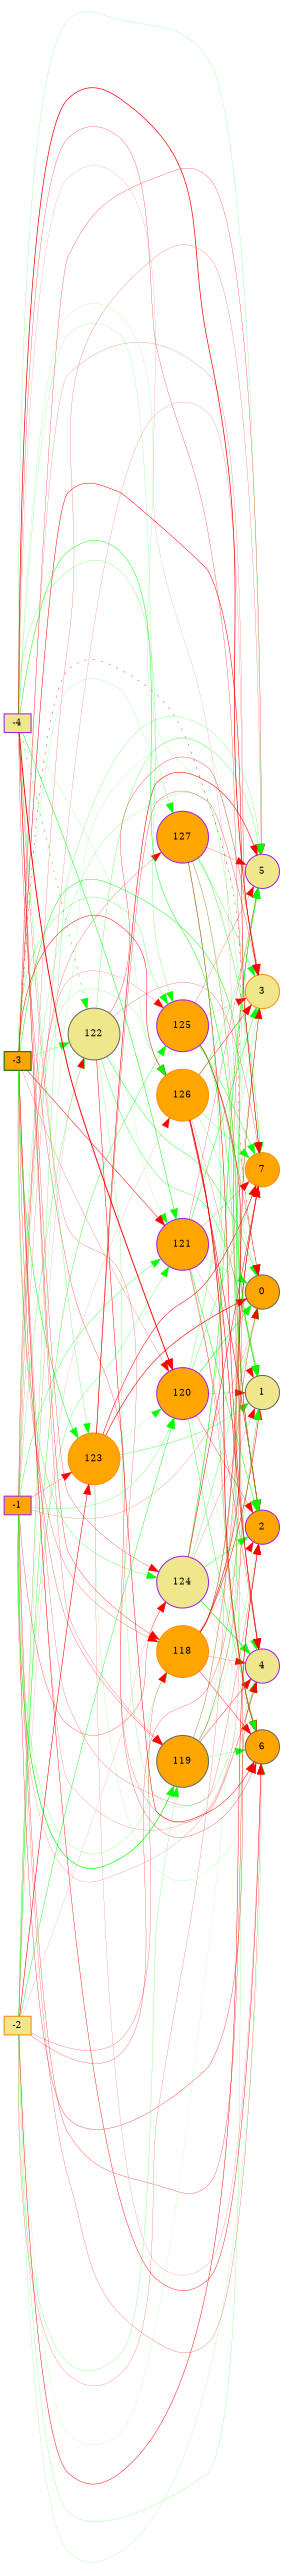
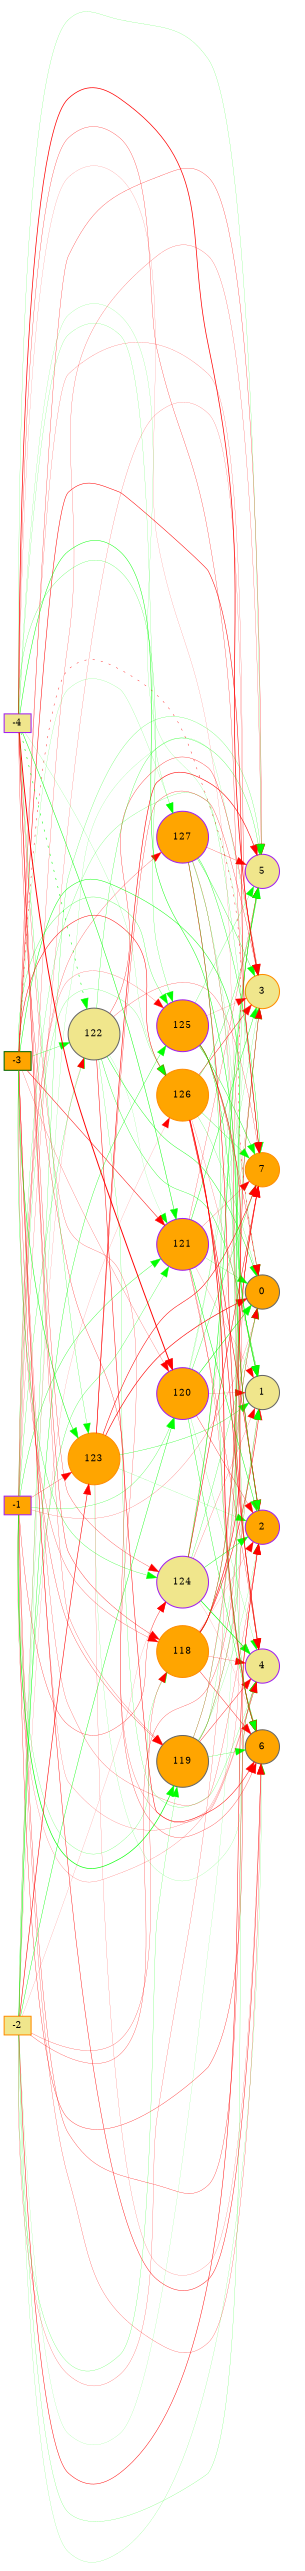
(222, 949) -> (222, 949)
(141, 1424) -> (177, 1493)
